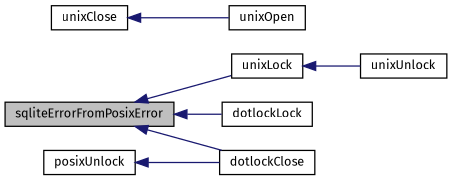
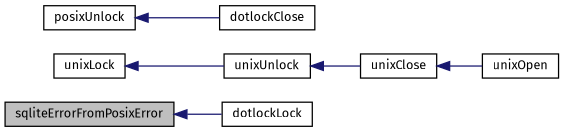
none -> (342, 66)
(189, 87) -> none
(184, 140) -> none
